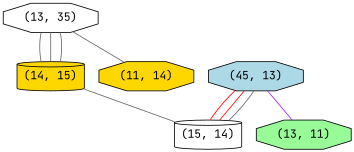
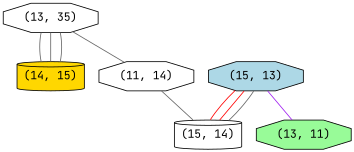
(146, 76) -> (146, 76)
(256, 76) -> (256, 76)
(129, 105) -> (177, 106)
